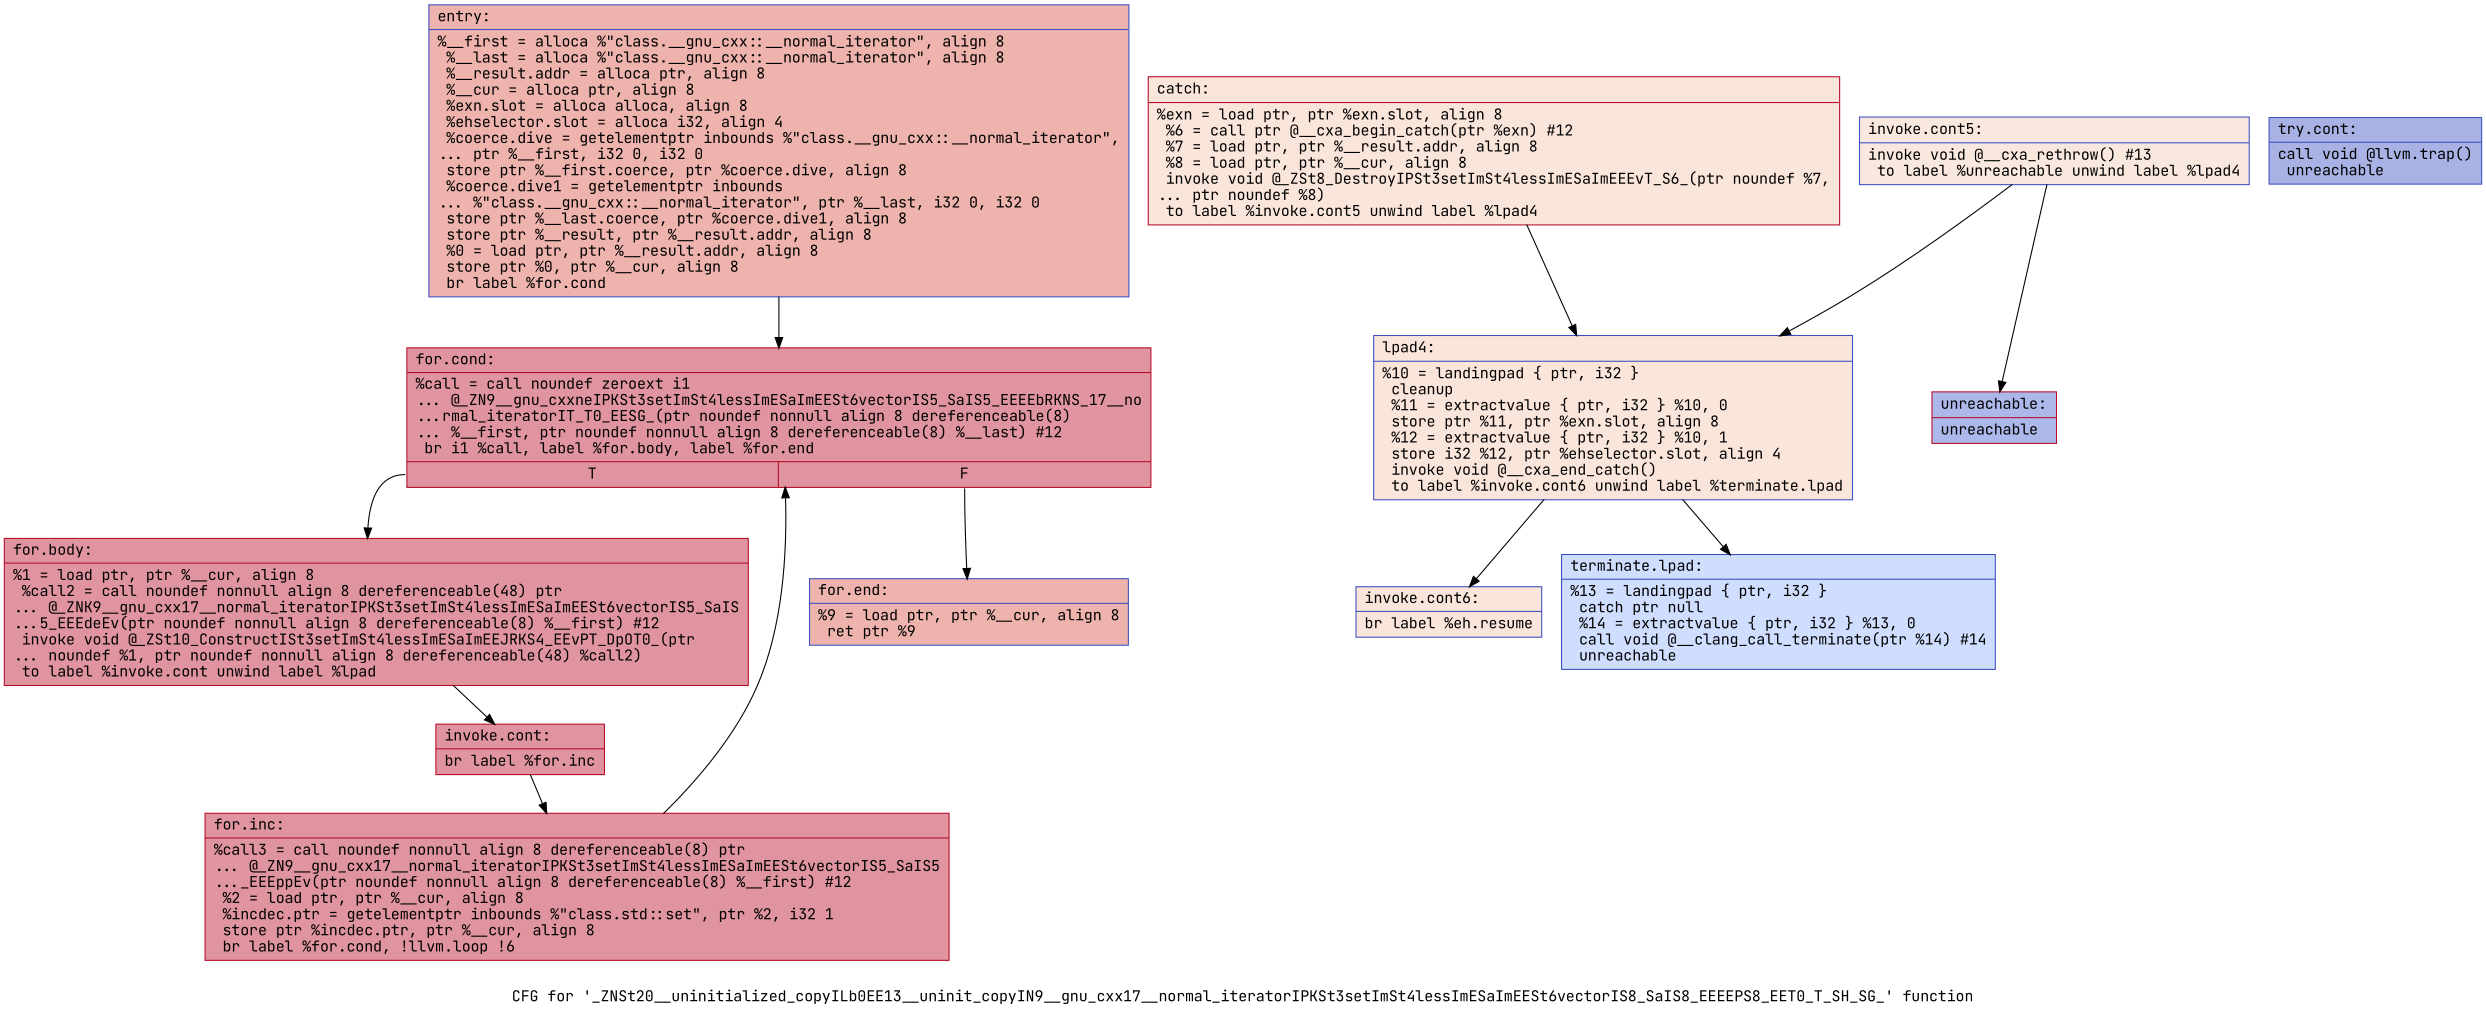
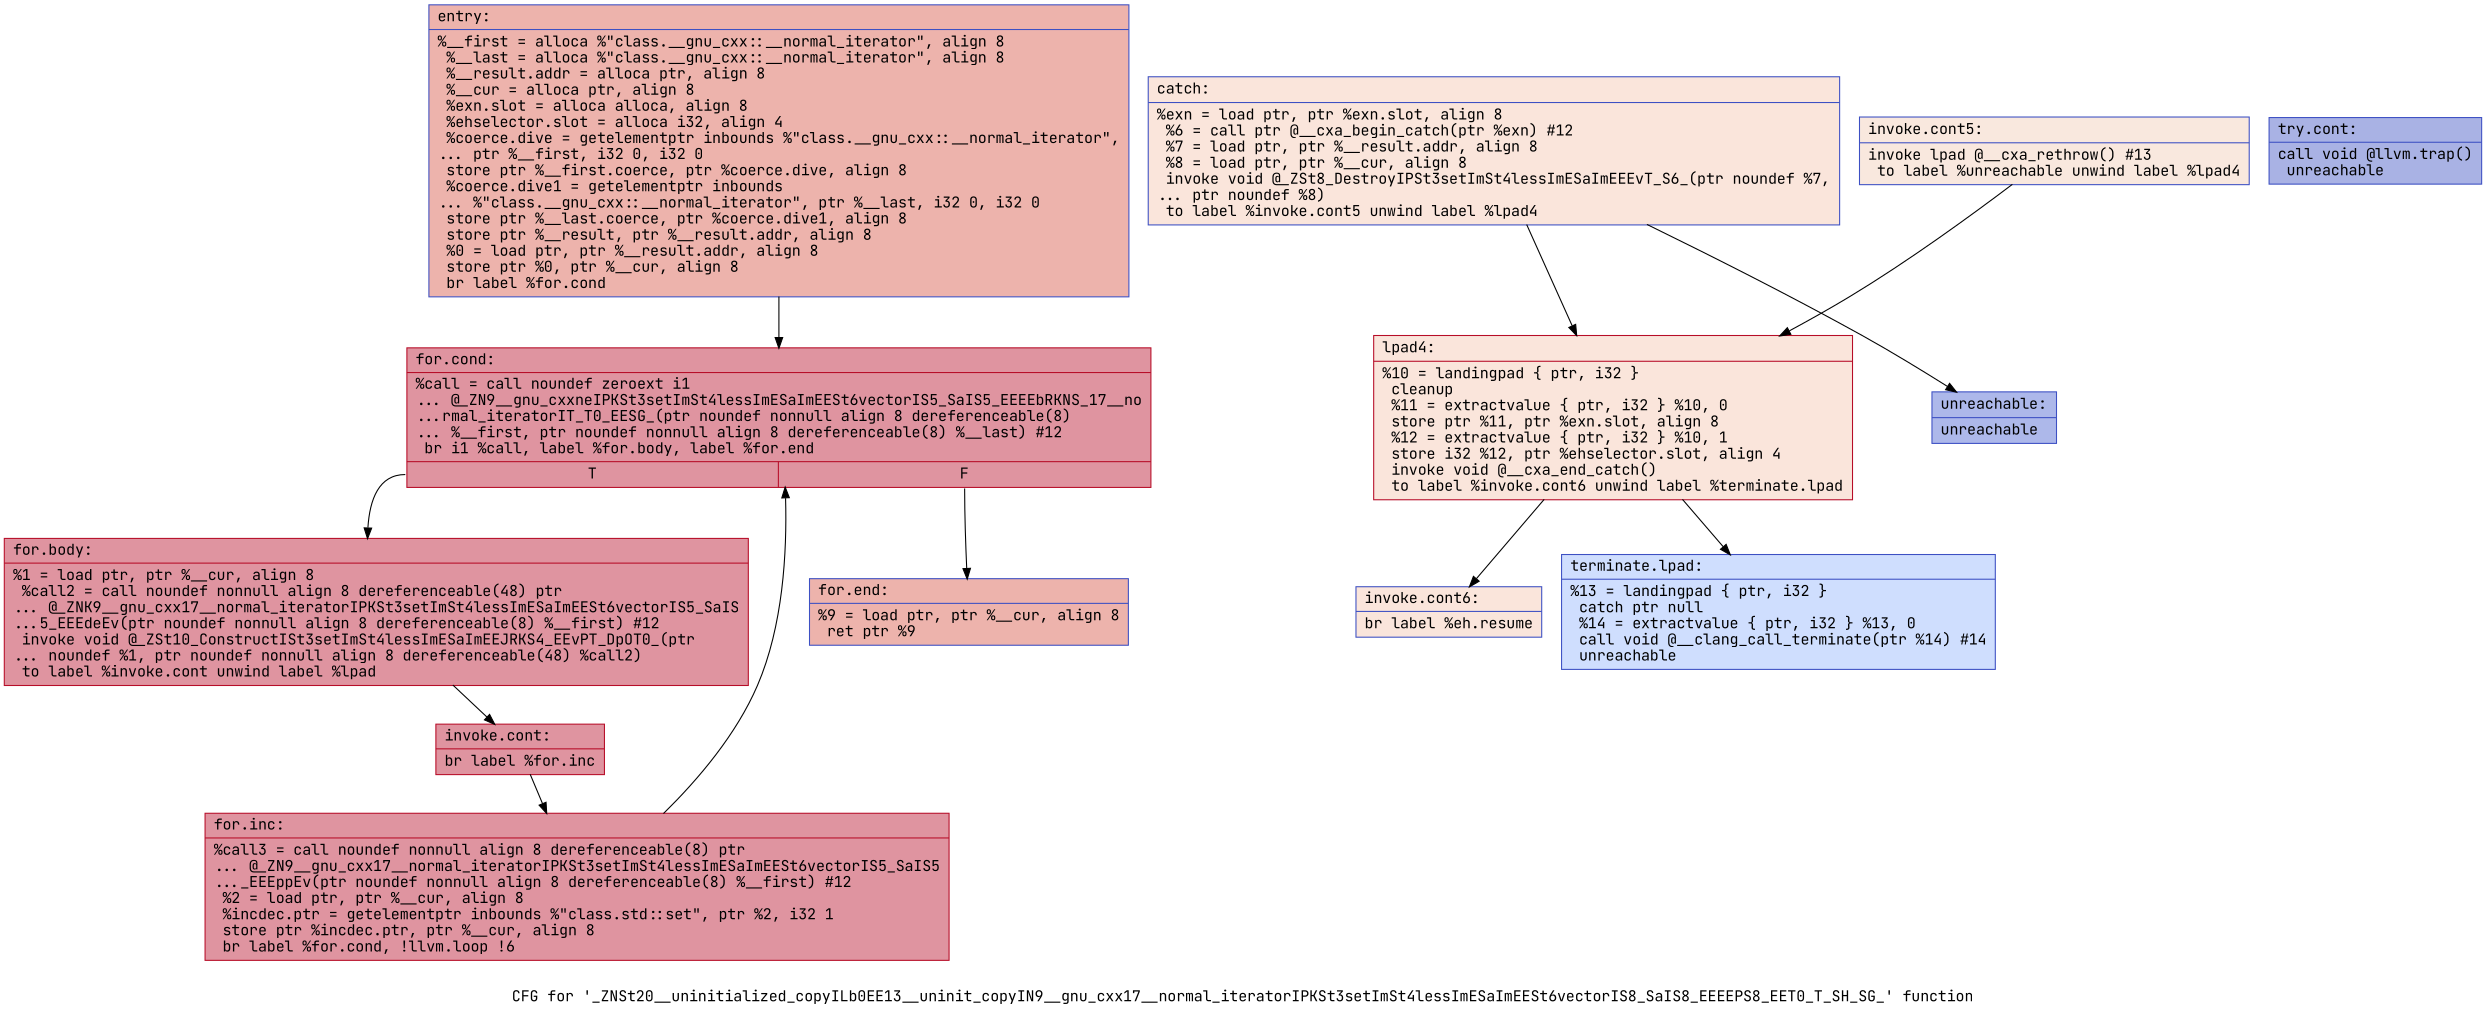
(1494, 151) -> (1494, 151)
(2010, 155) -> (2010, 155)
(2025, 283) -> (1799, 302)
(1613, 418) -> (1613, 418)
(1994, 418) -> (1994, 418)
